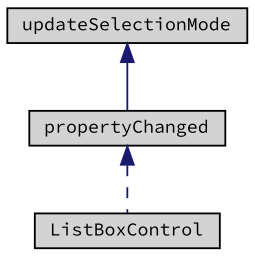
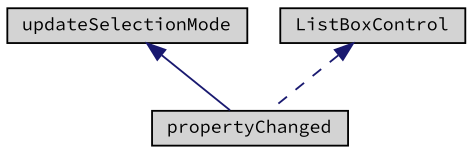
(127, 189) -> (304, 83)
